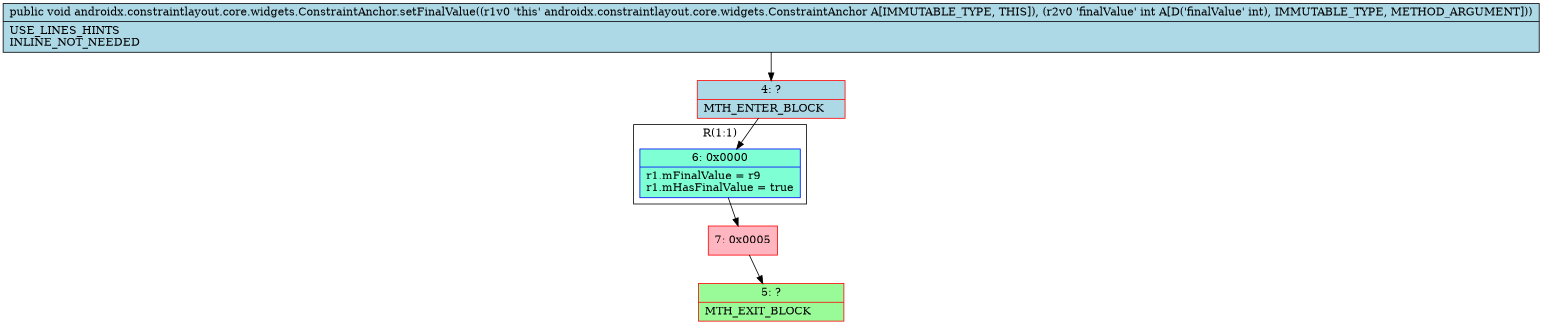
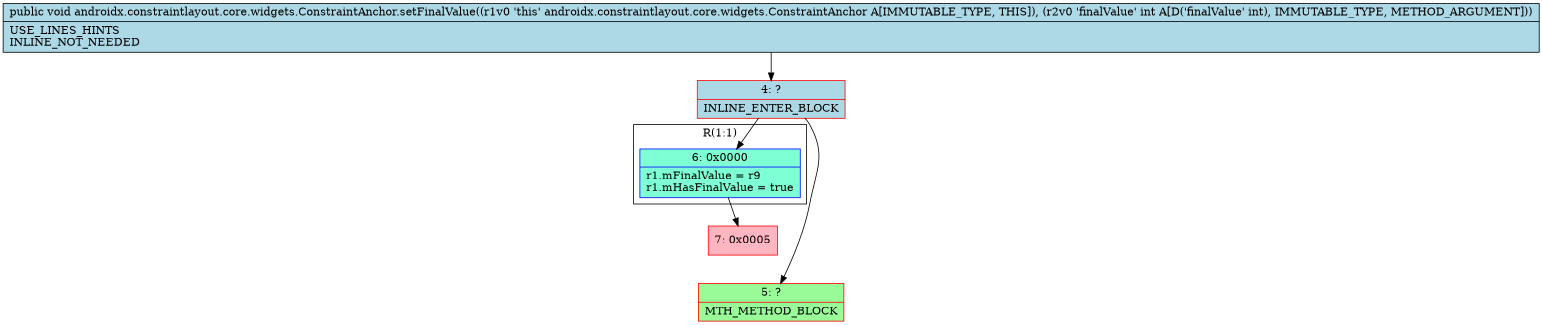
(764, 108) -> (771, 108)
(754, 266) -> (812, 194)
(758, 311) -> (771, 311)
